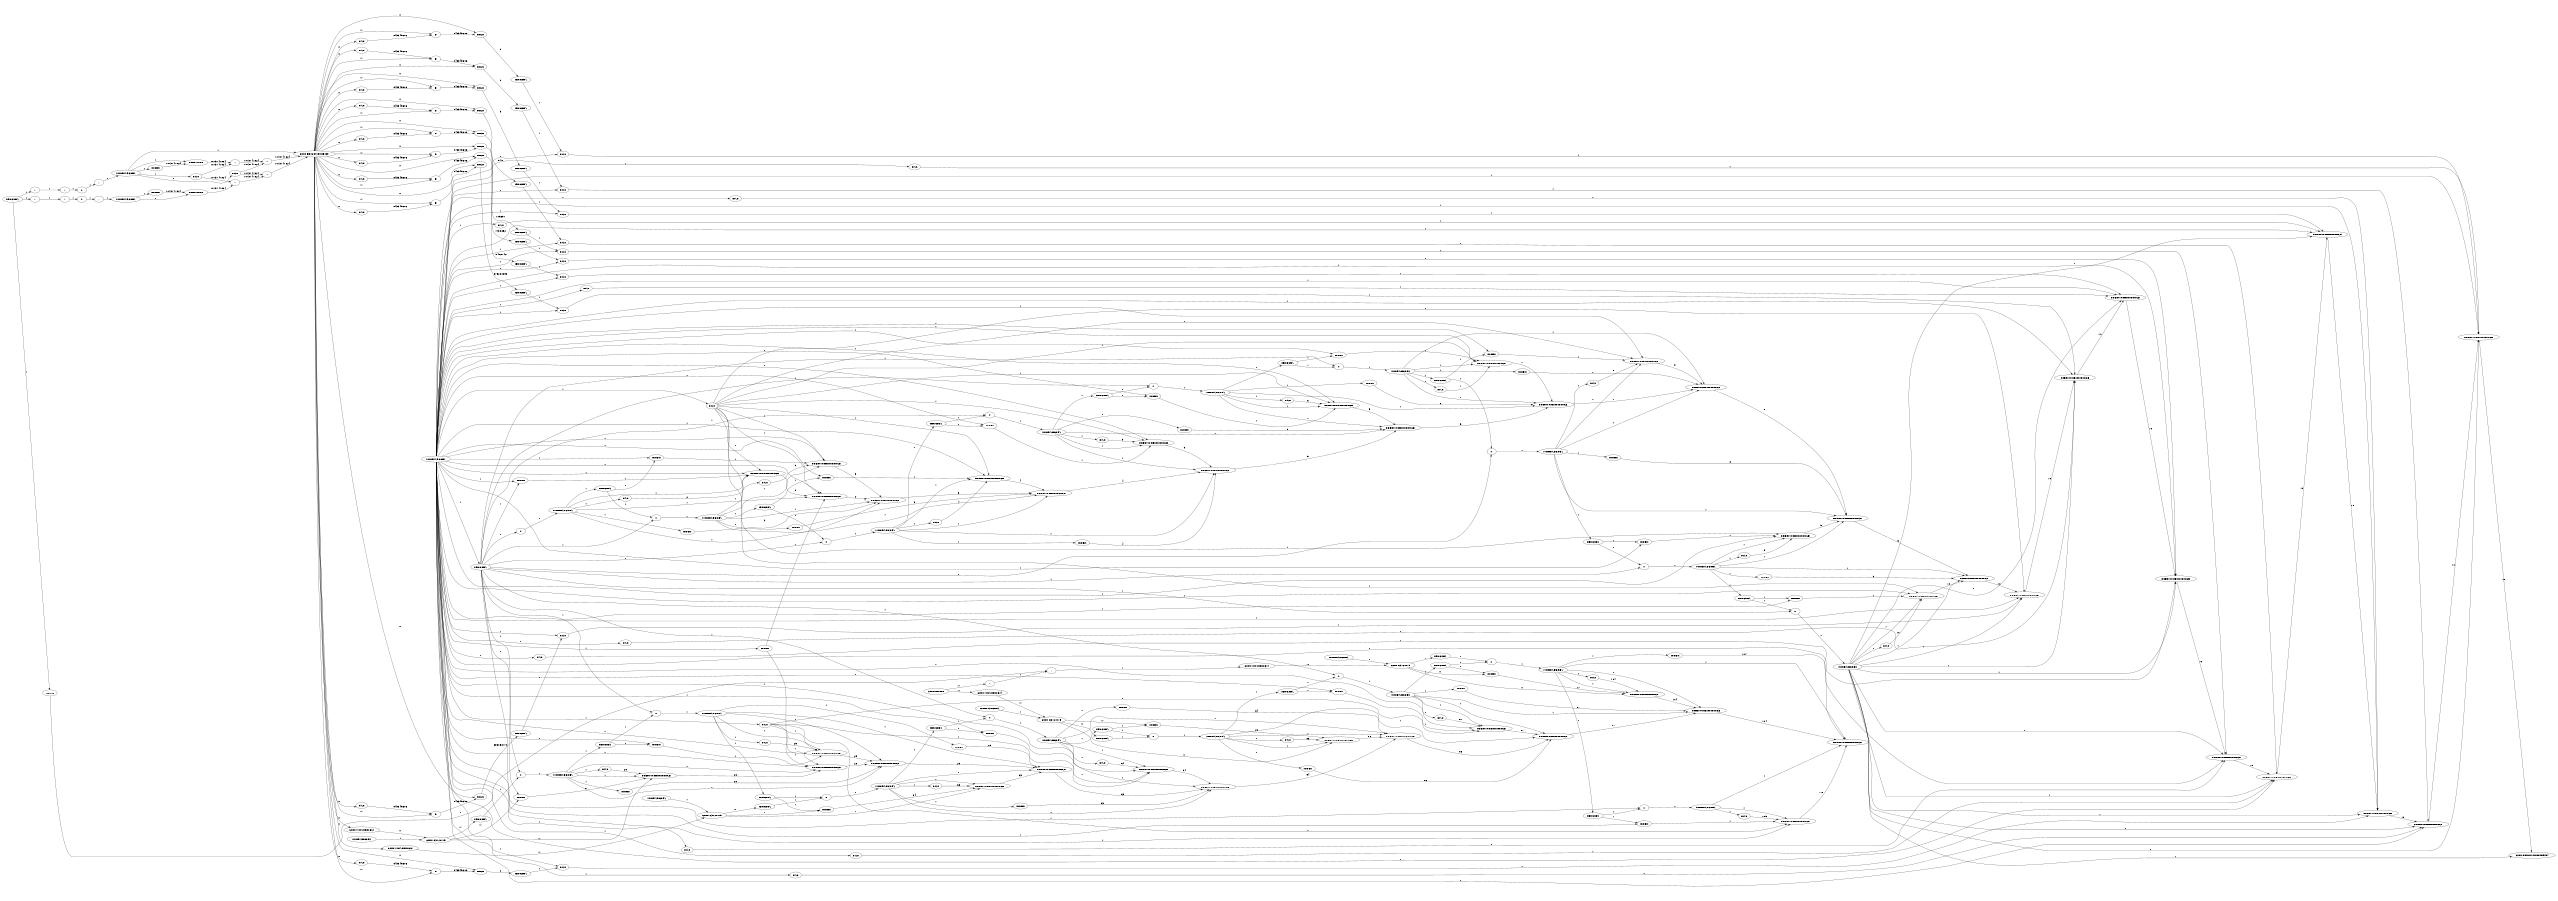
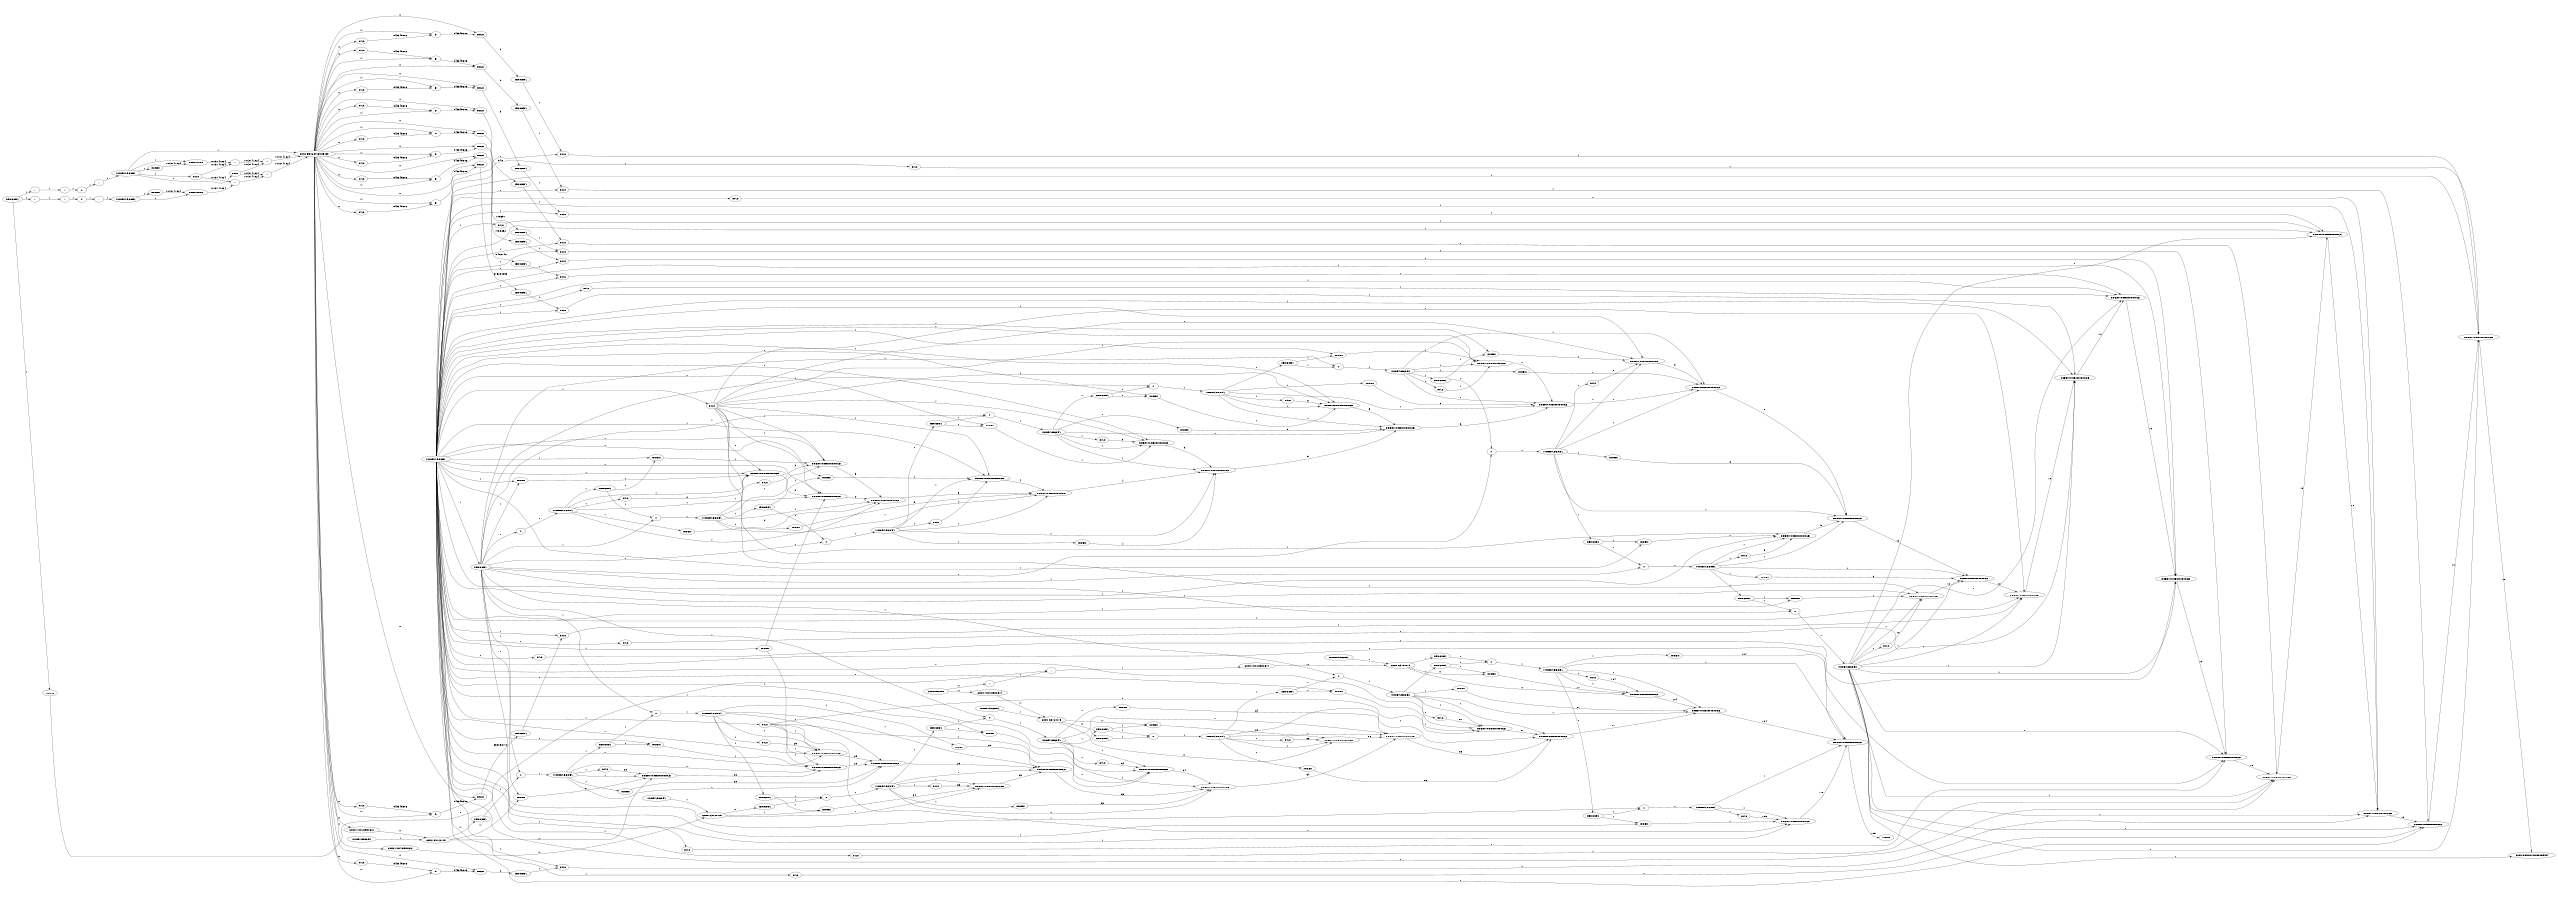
none -> (1886, 838)
